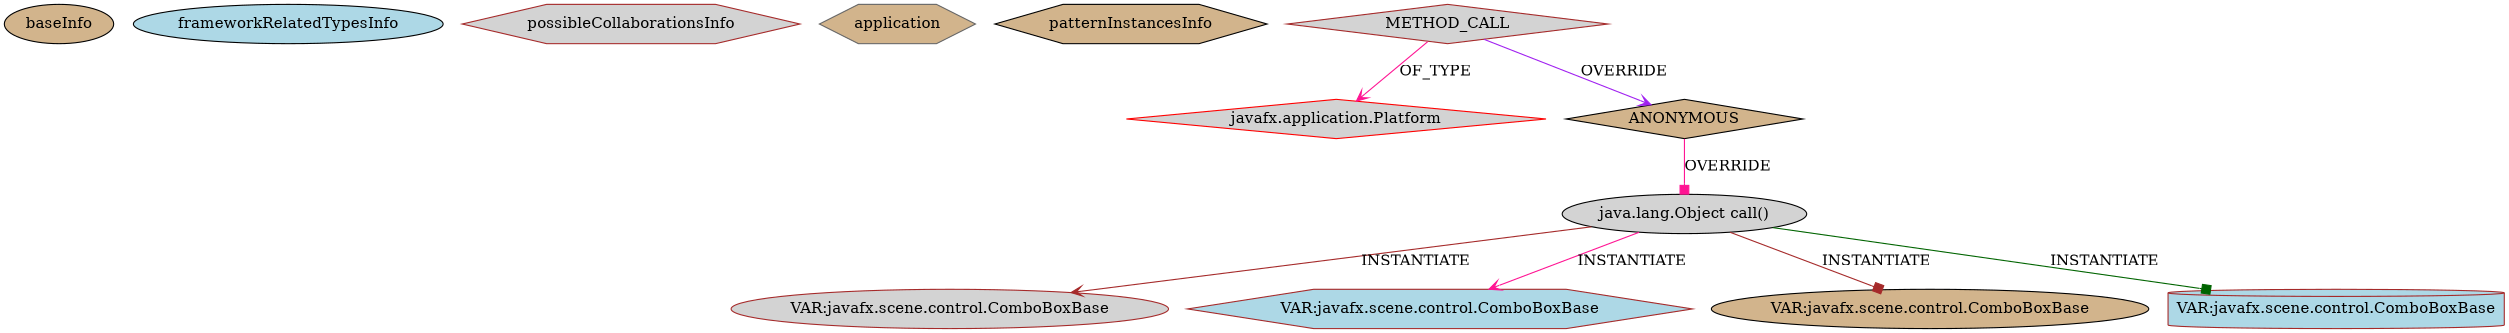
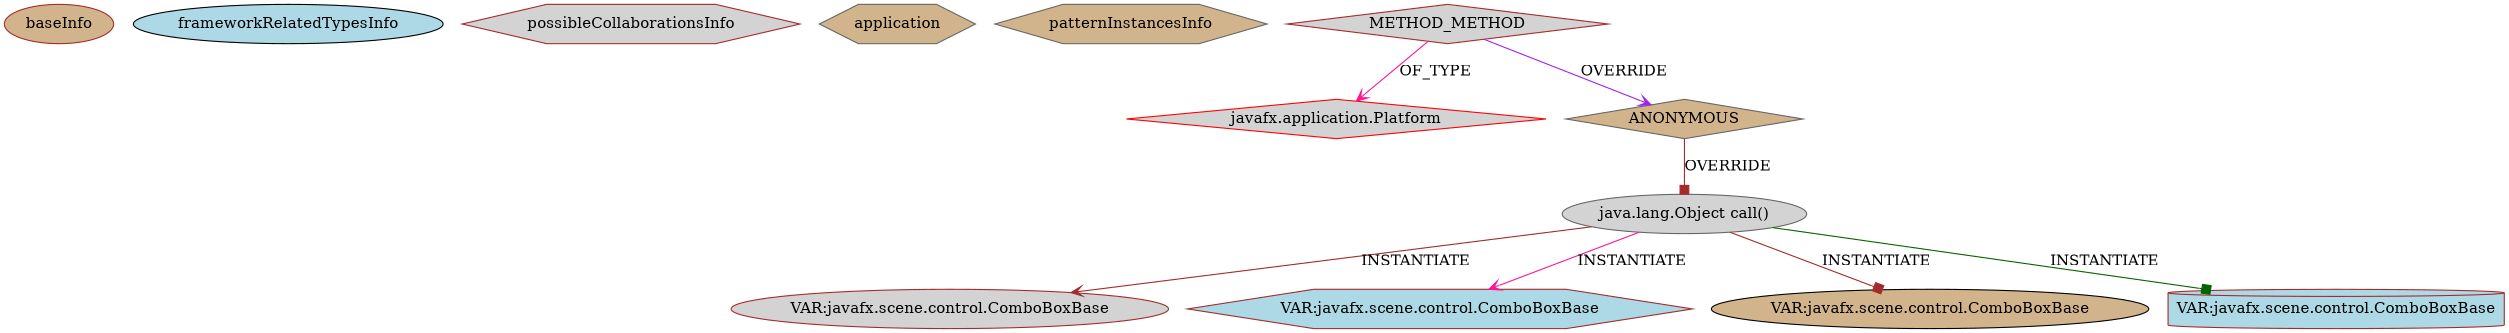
(59, 24) -> (59, 24)
(1131, 24) -> (1131, 24)
(1448, 24) -> (1448, 24)
(1684, 119) -> (1684, 119)
(1684, 161) -> (1684, 161)
(1684, 214) -> (1684, 214)
